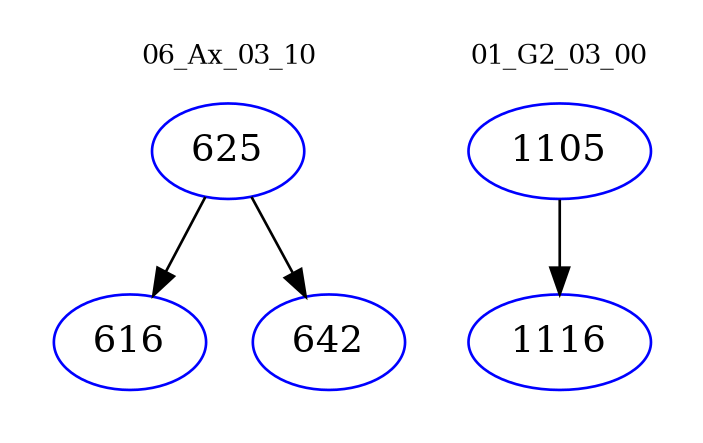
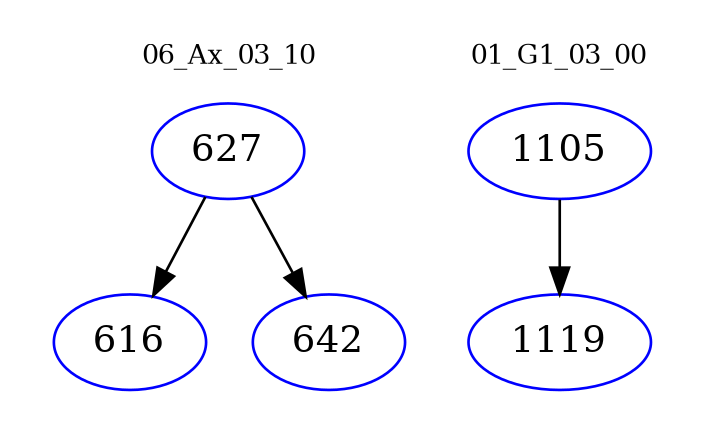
(560, 57) -> (560, 57)
(228, 151) -> (228, 151)
(560, 342) -> (560, 342)
